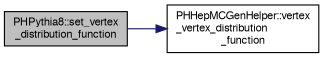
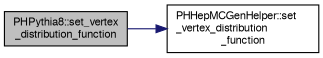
(243, 29) -> (243, 29)
